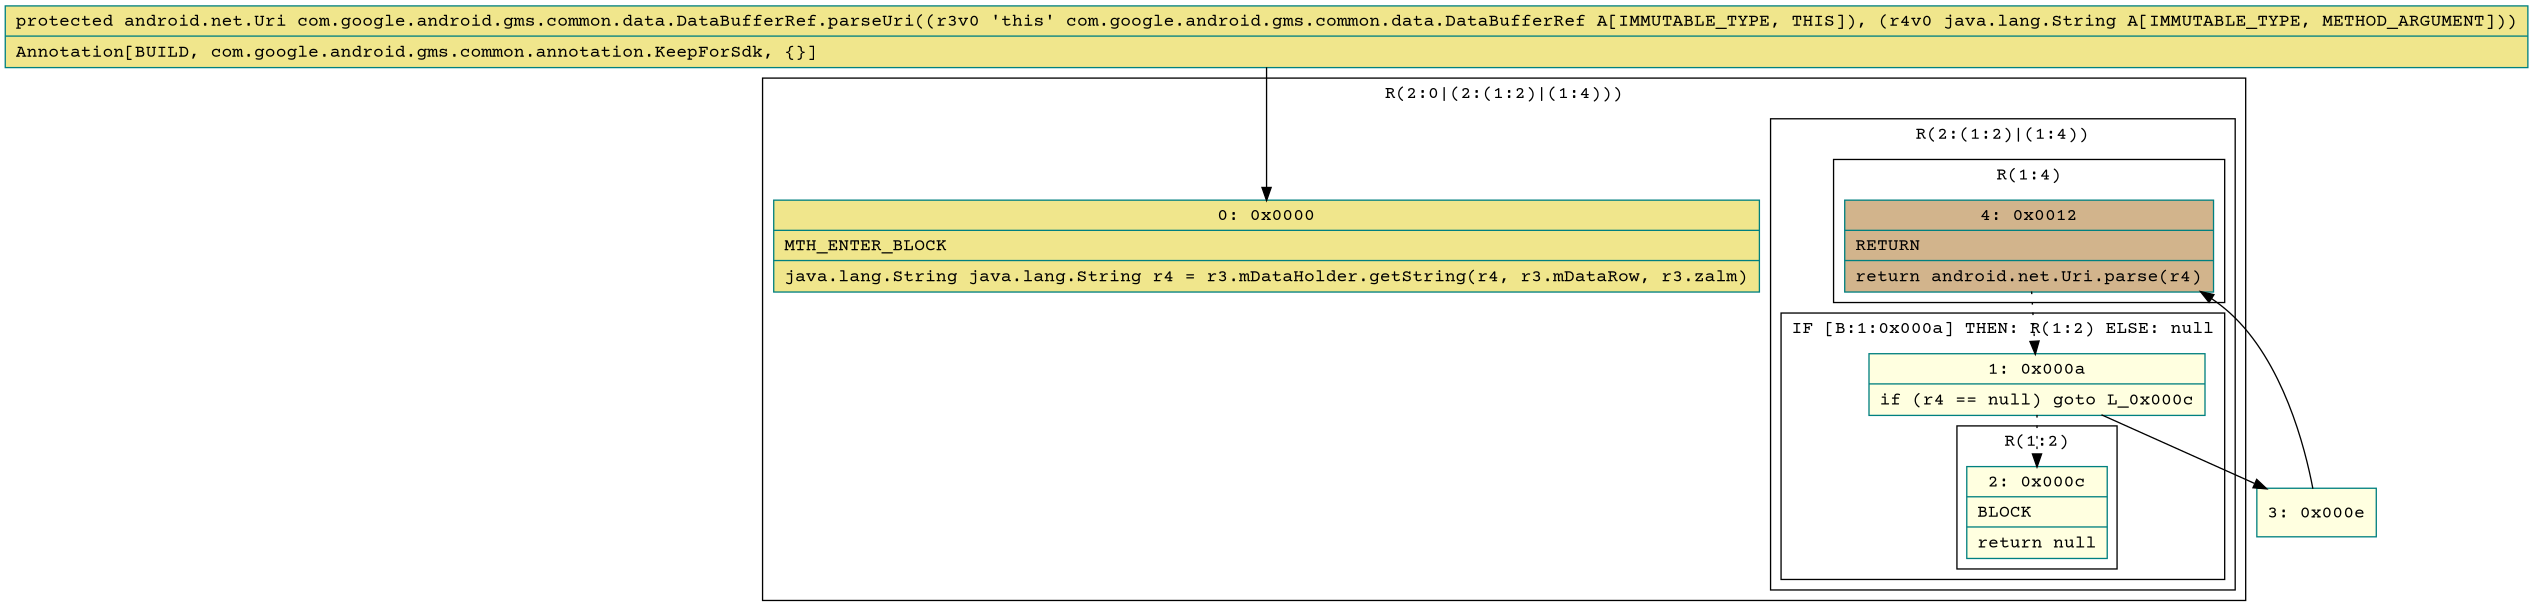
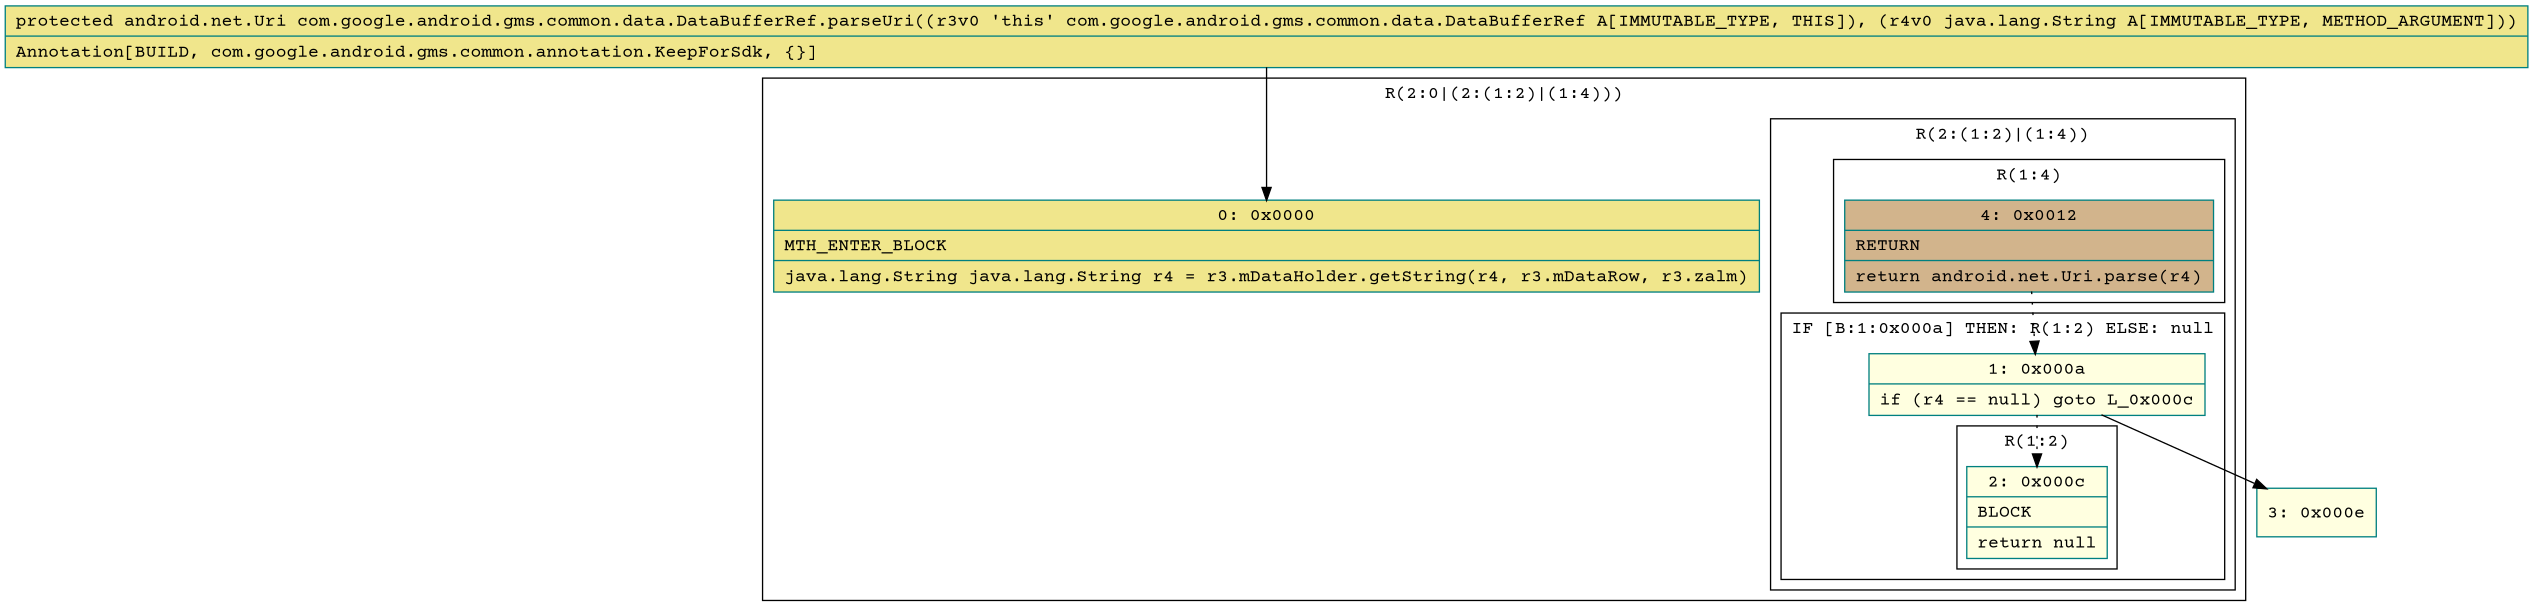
(2280, 384) -> none
